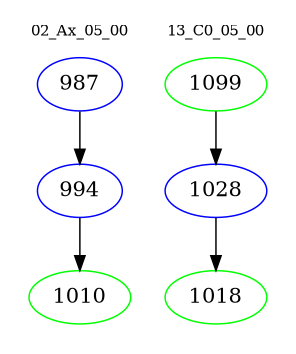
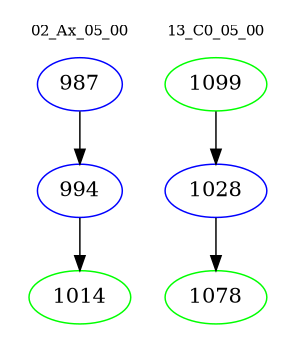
(80, 297) -> (80, 297)
(216, 297) -> (216, 297)
